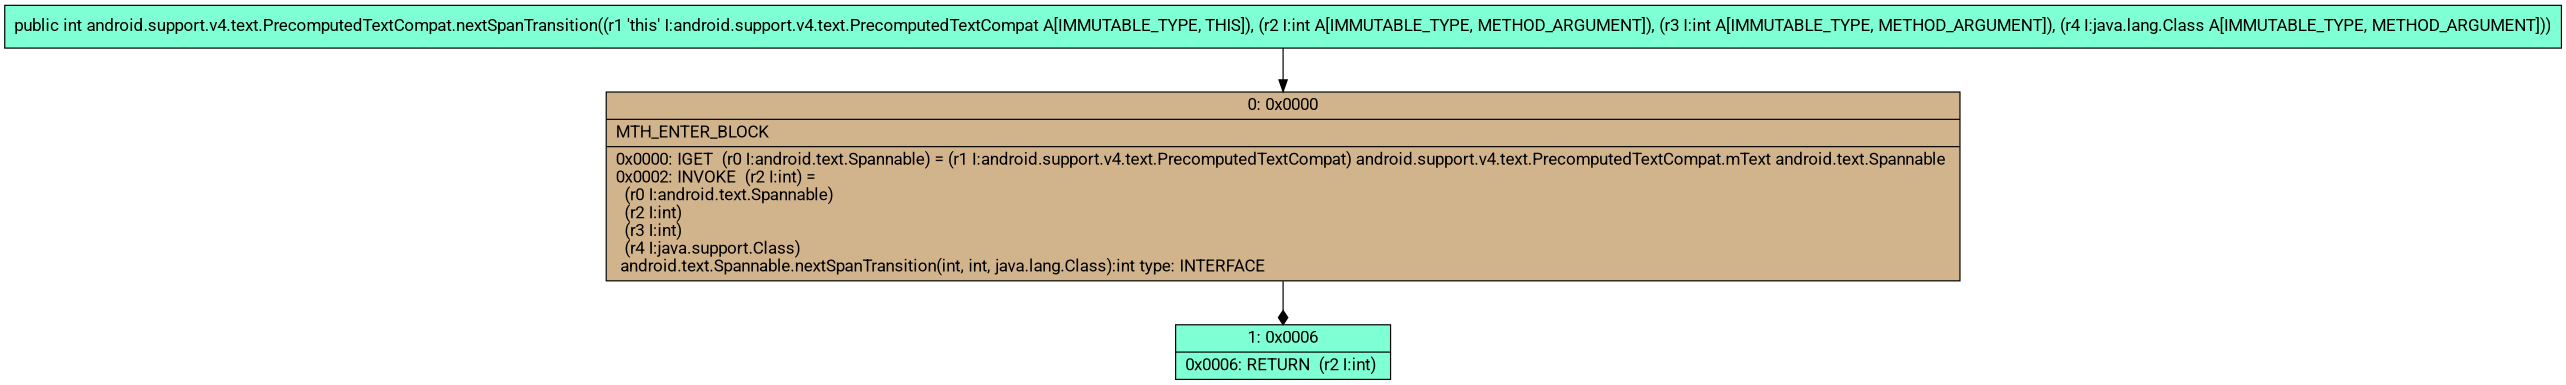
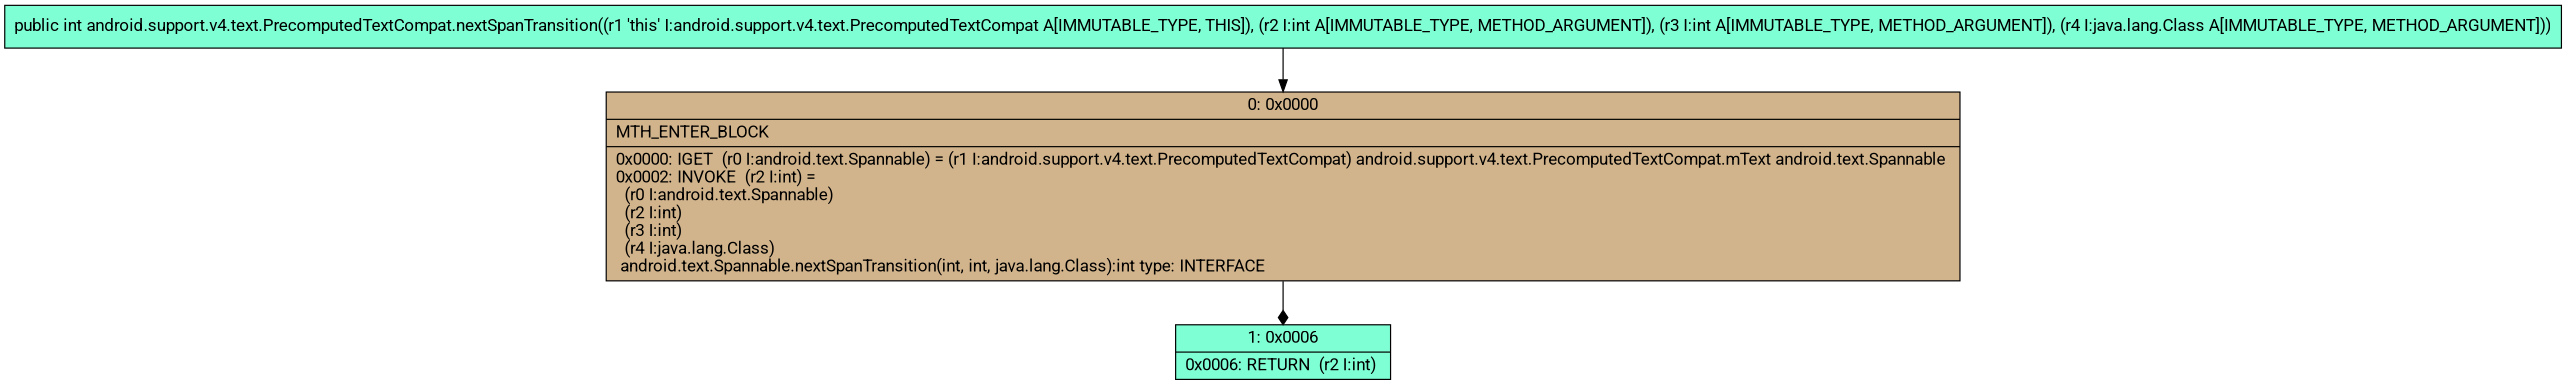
(708, 249) -> (695, 249)
